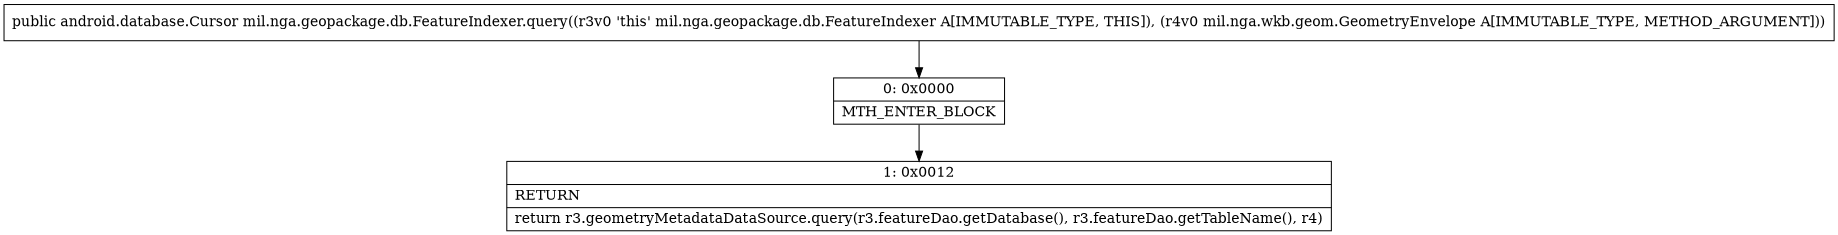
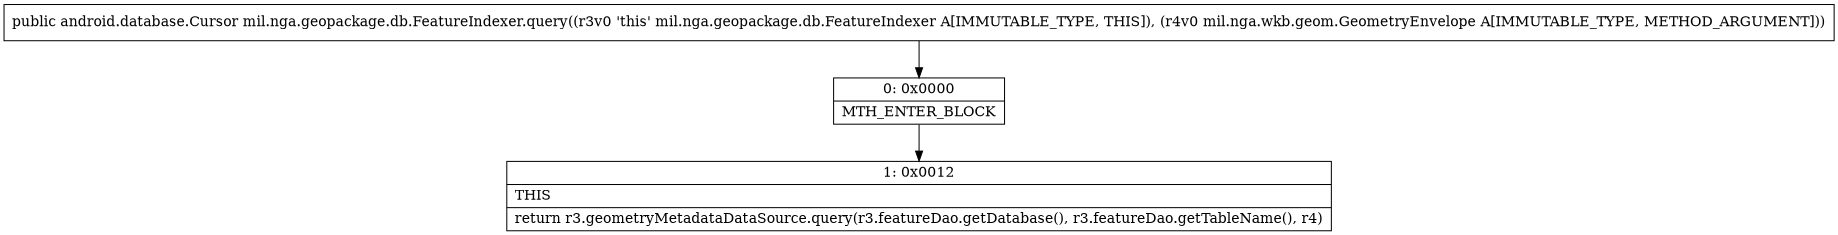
(548, 196) -> (533, 196)
